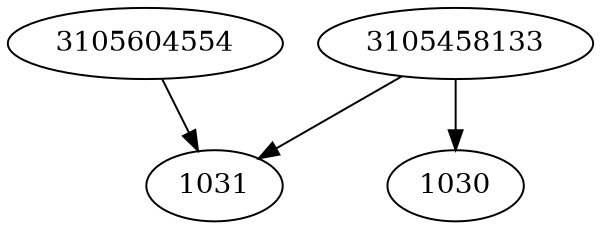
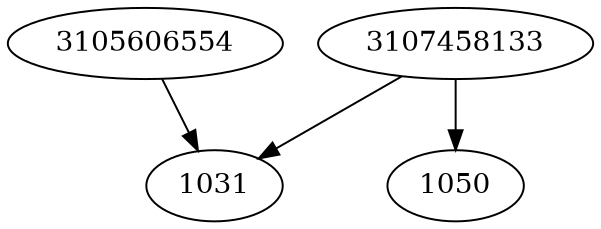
(145, 43) -> (145, 43)
(456, 43) -> (456, 43)
(456, 186) -> (456, 186)
